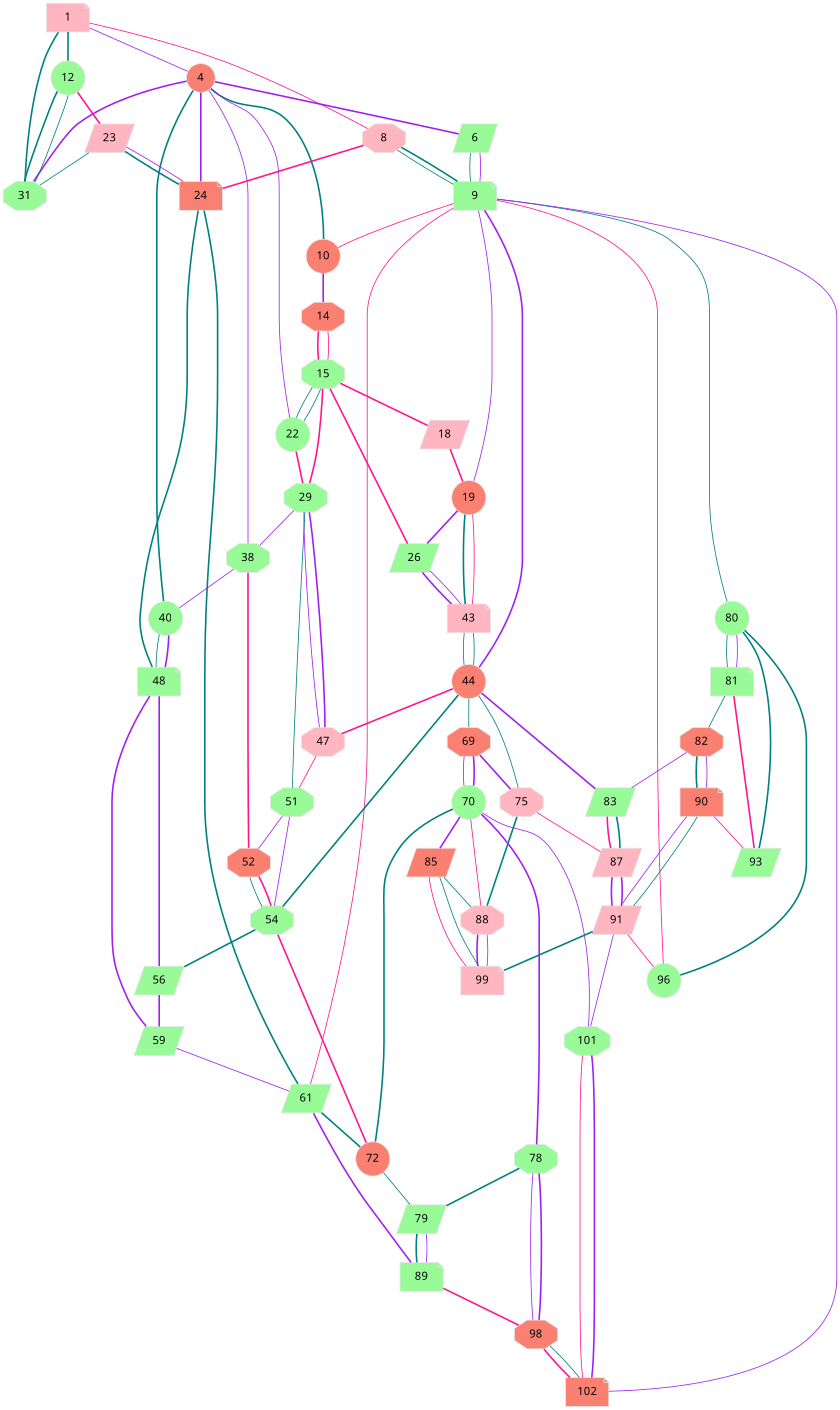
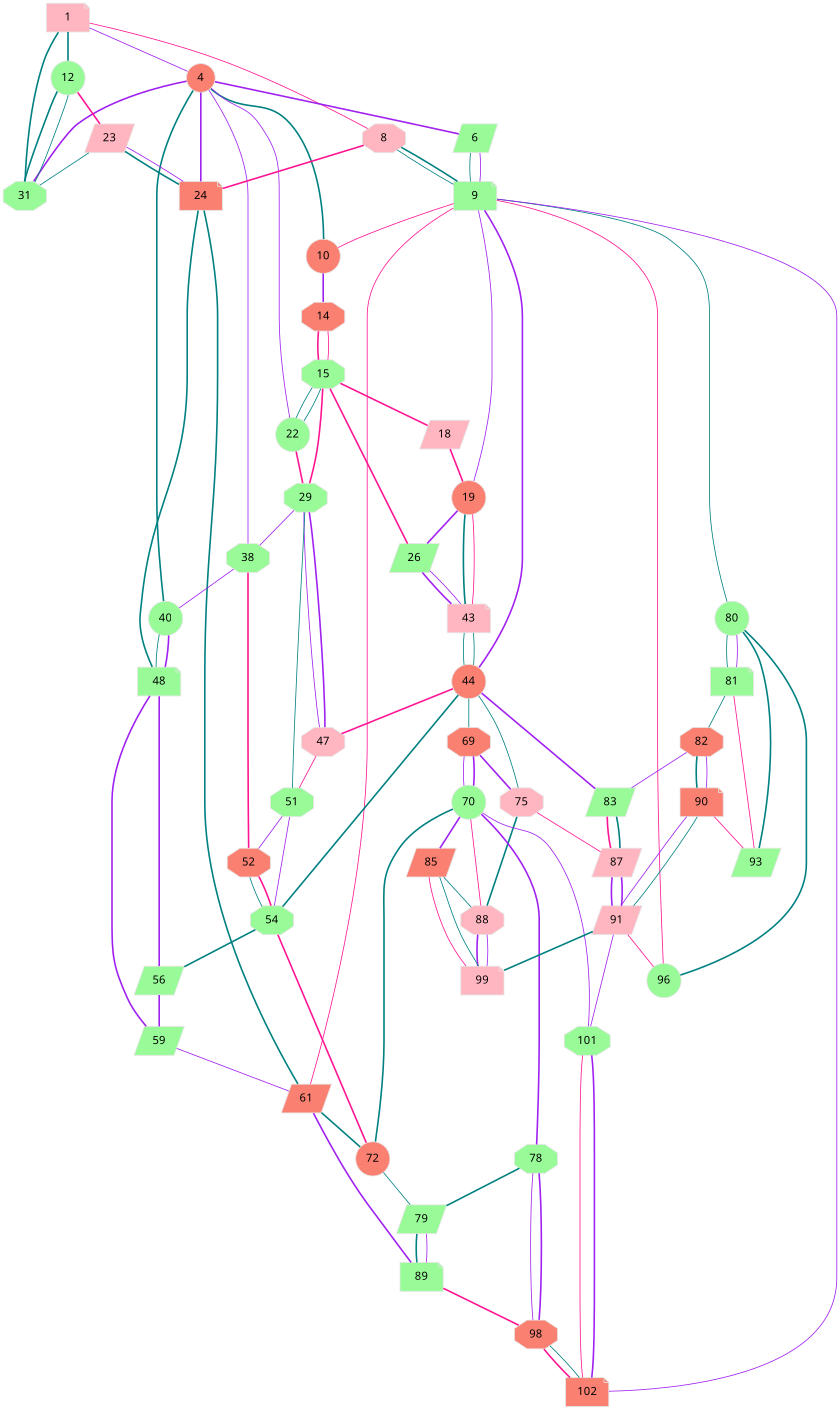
(744, 772) -> (744, 772)
(306, 1099) -> (306, 1099)
